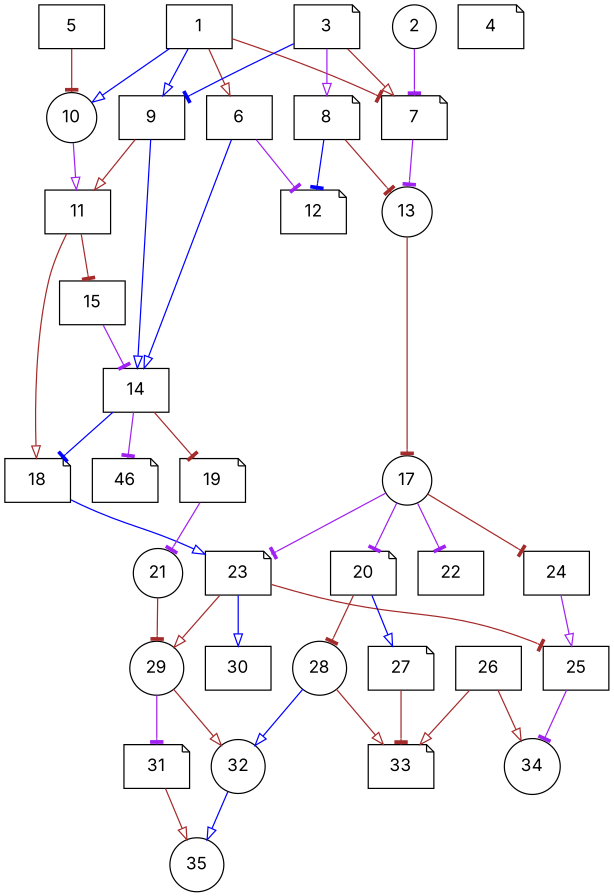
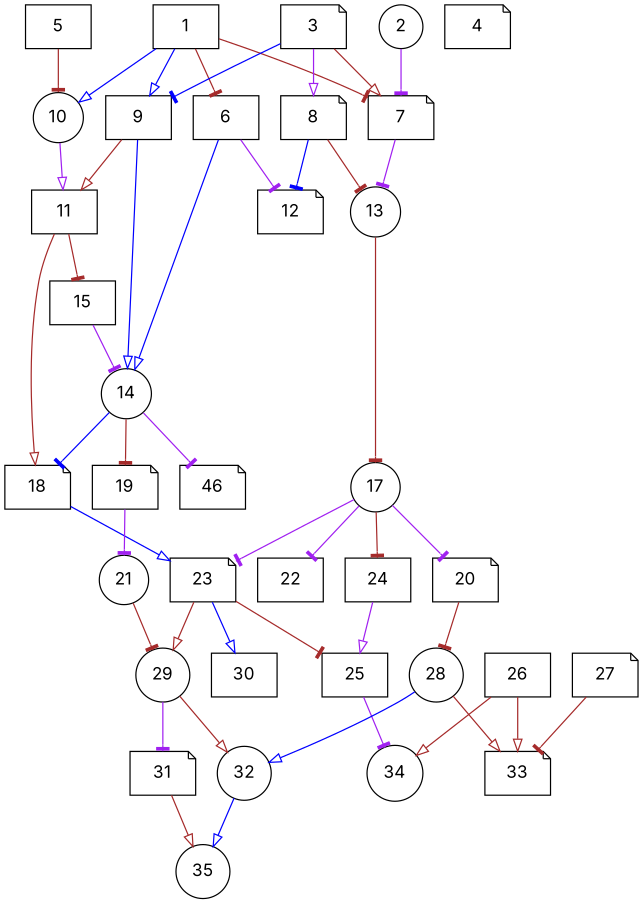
(217, 67) -> (205, 69)
(136, 390) -> (126, 394)
(381, 617) -> none
